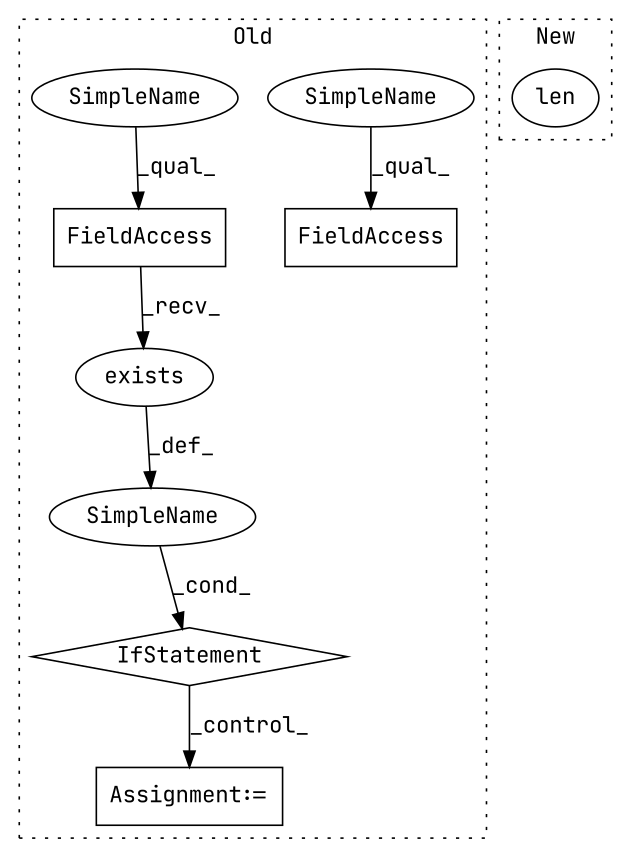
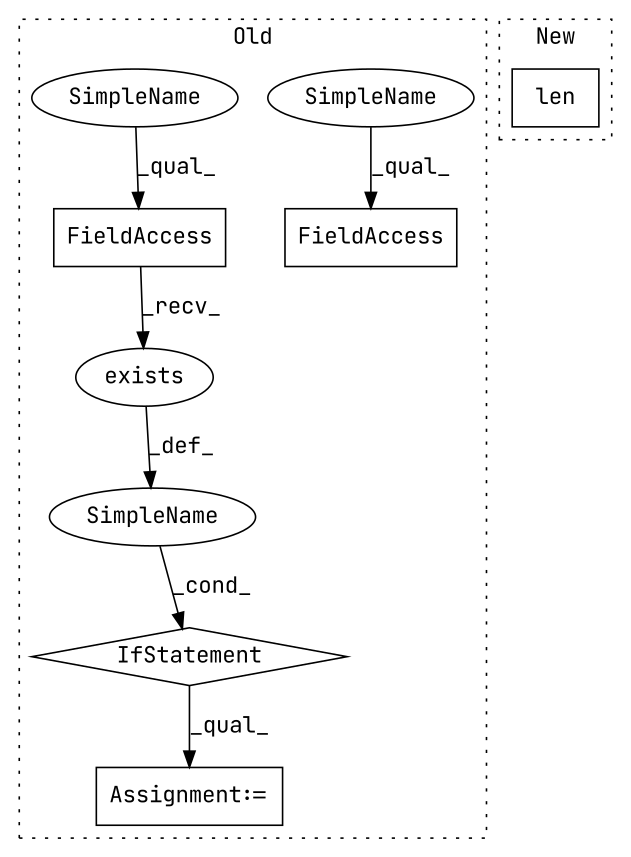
(556, 98) -> (556, 98)
(250, 727) -> (230, 727)
